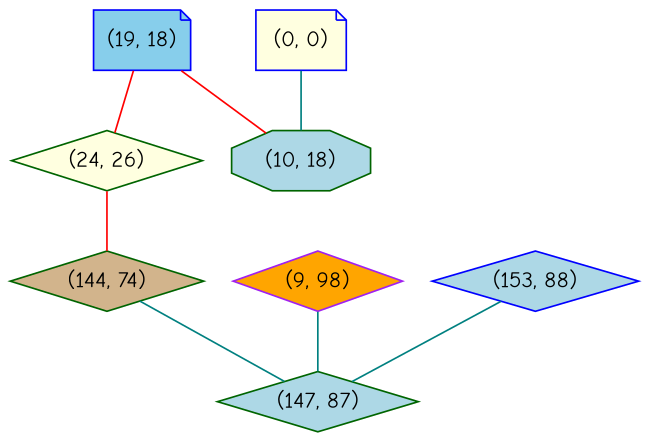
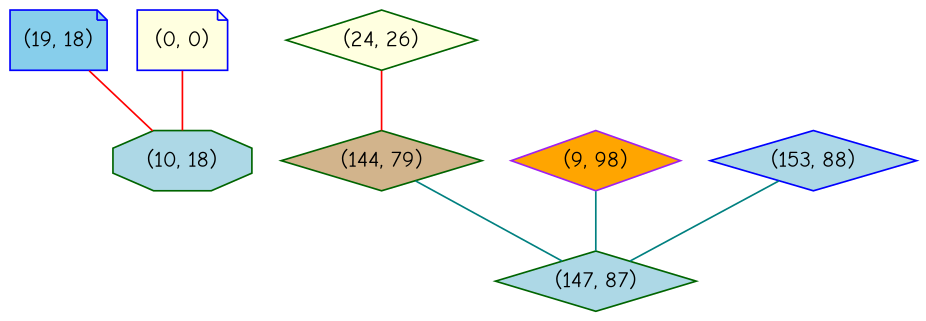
(301, 101) -> (182, 101)
(124, 102) -> none
(107, 281) -> (382, 161)
